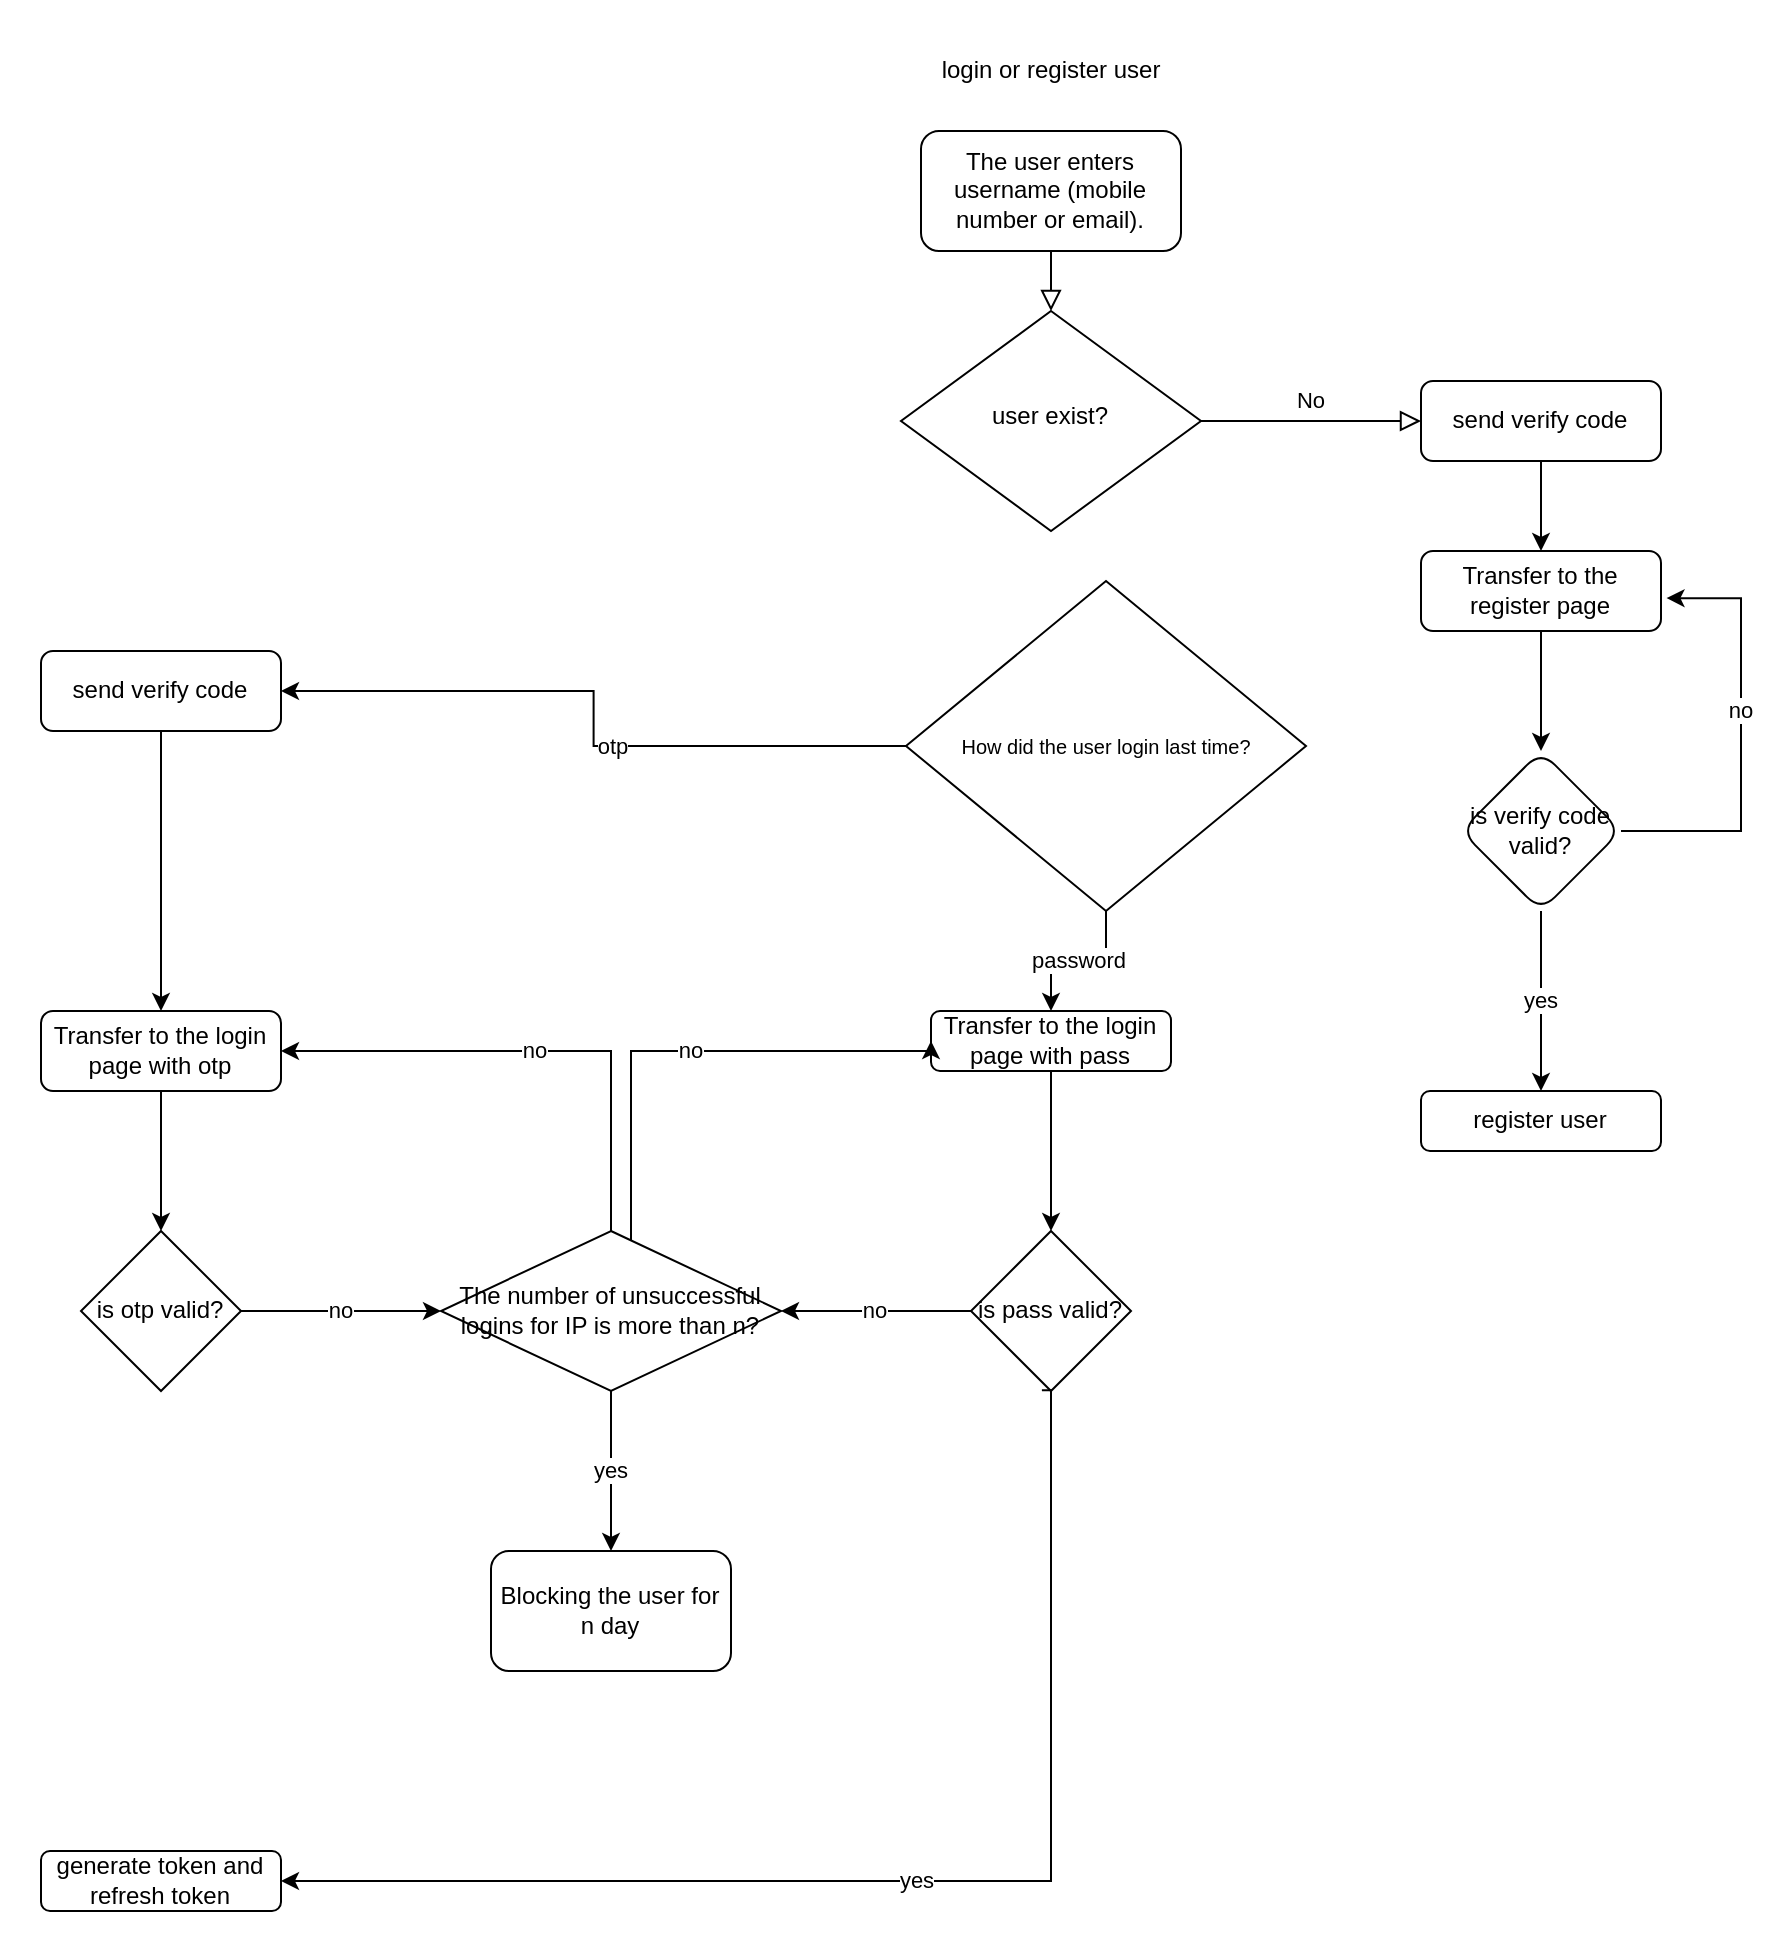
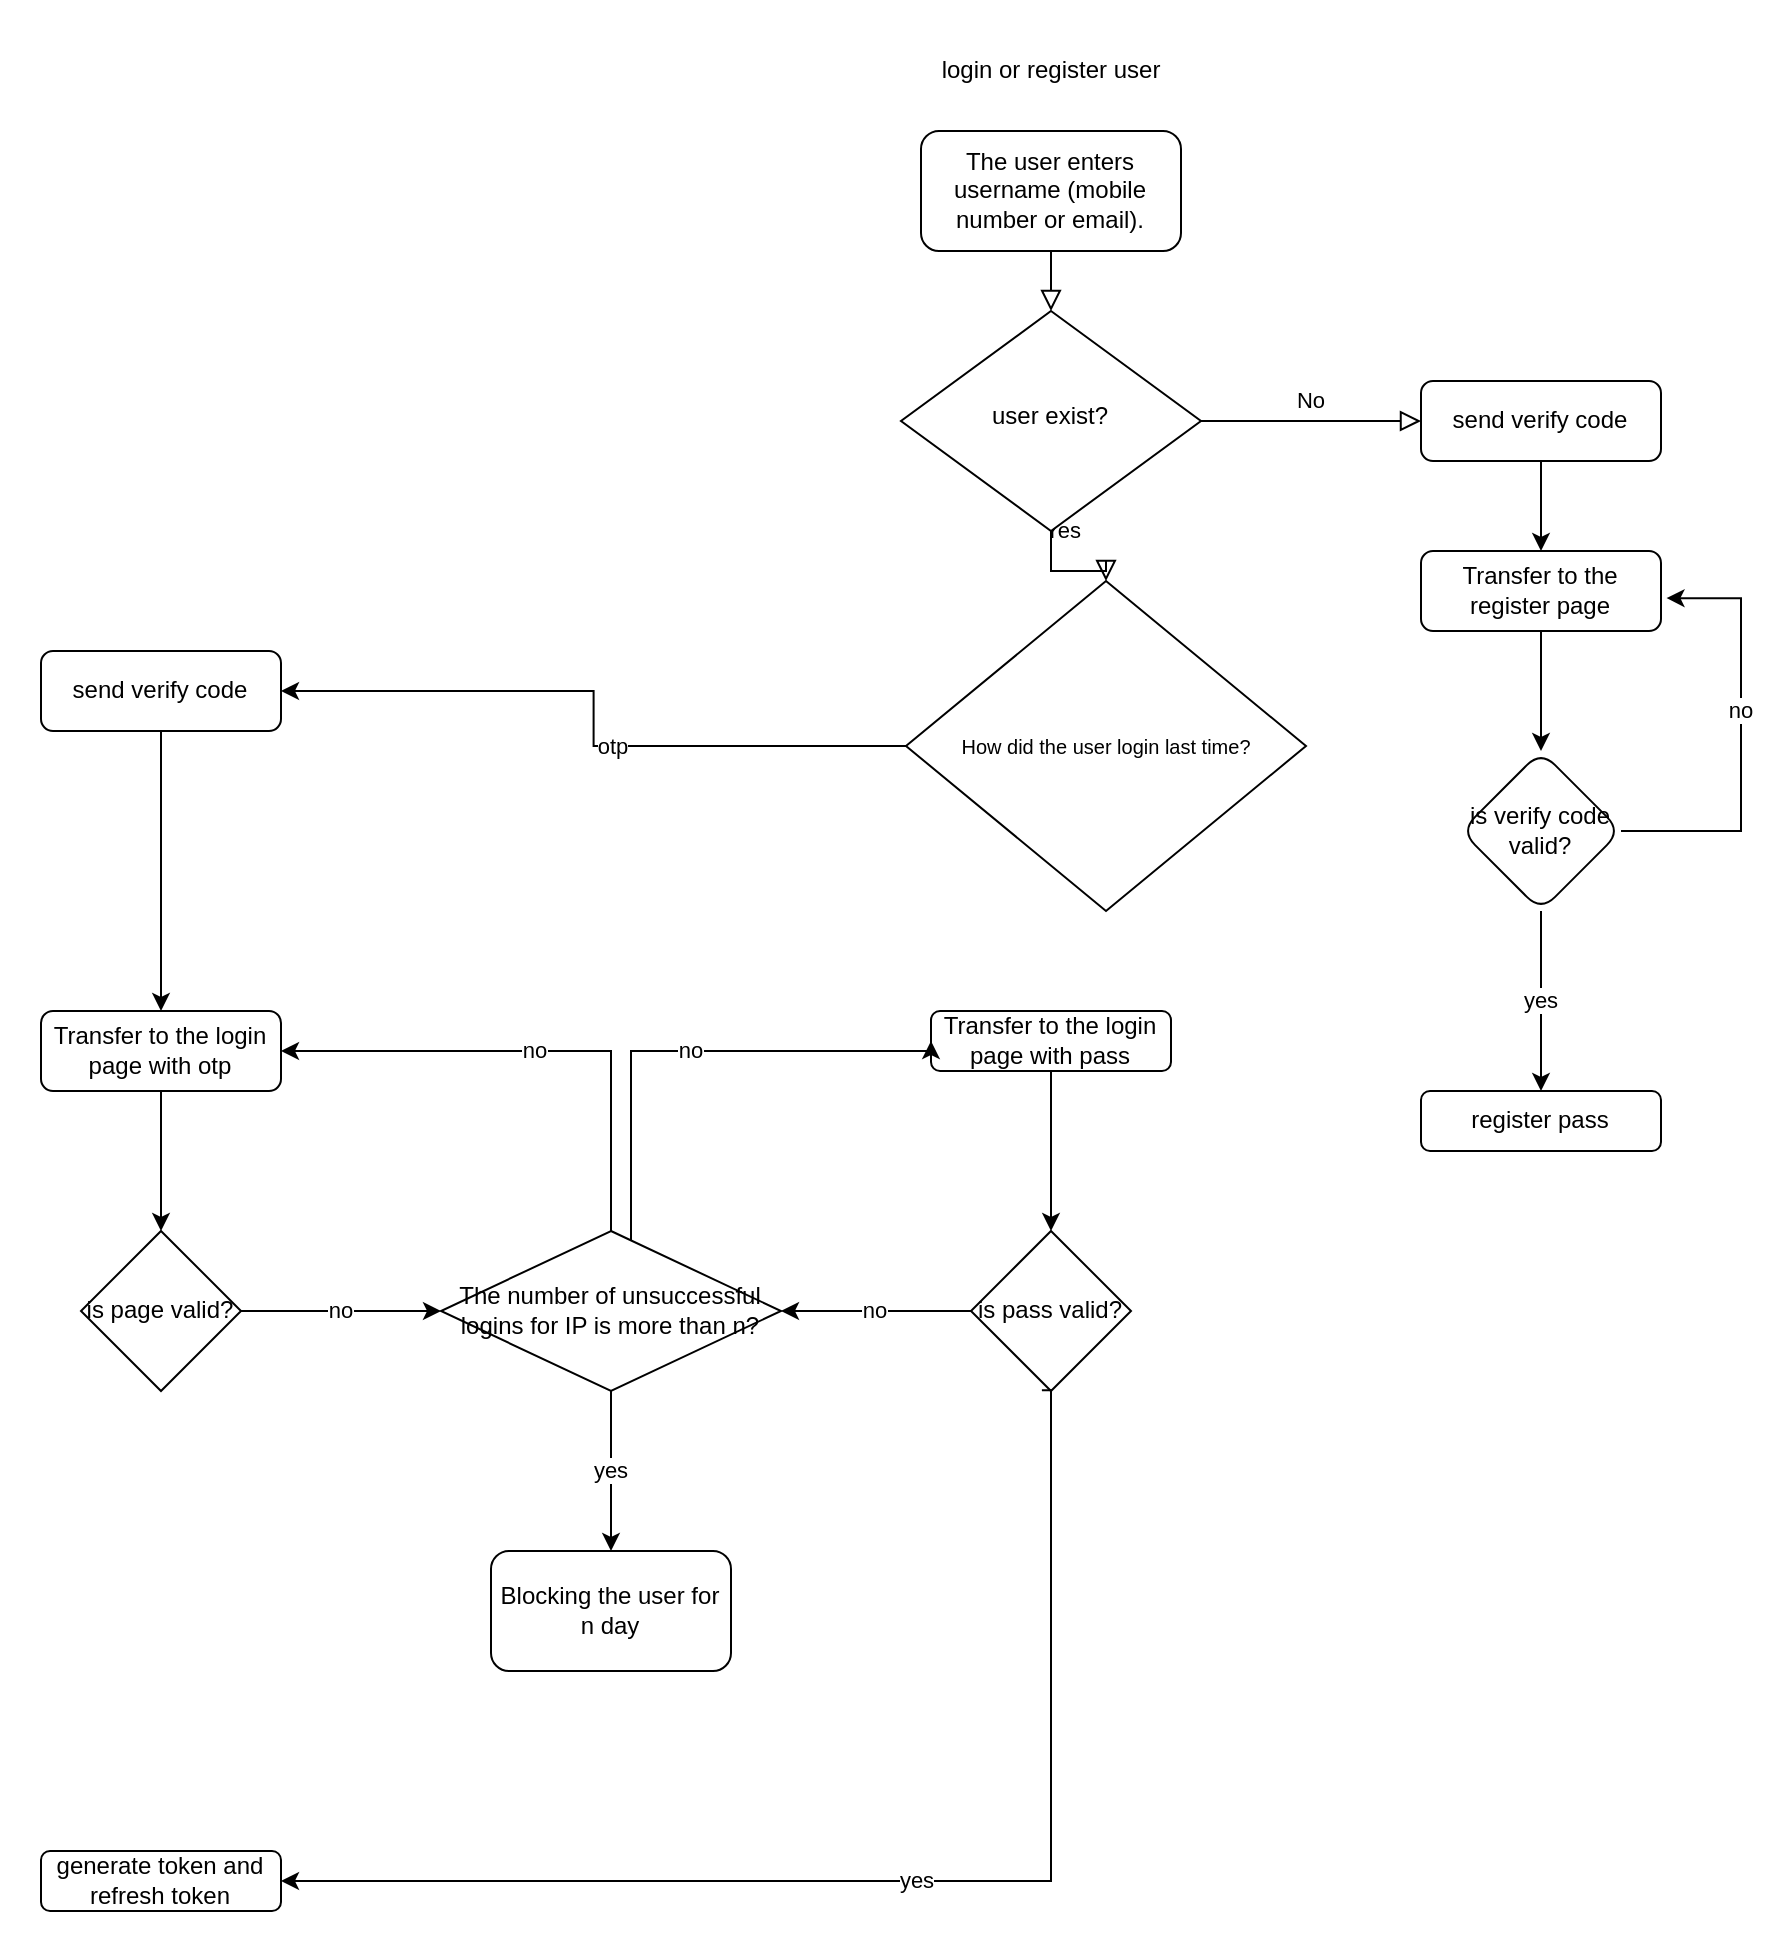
none -> (1063, 571)
(1085, 961) -> none
(1541, 1121) -> (1541, 1121)
(161, 1311) -> (161, 1311)
